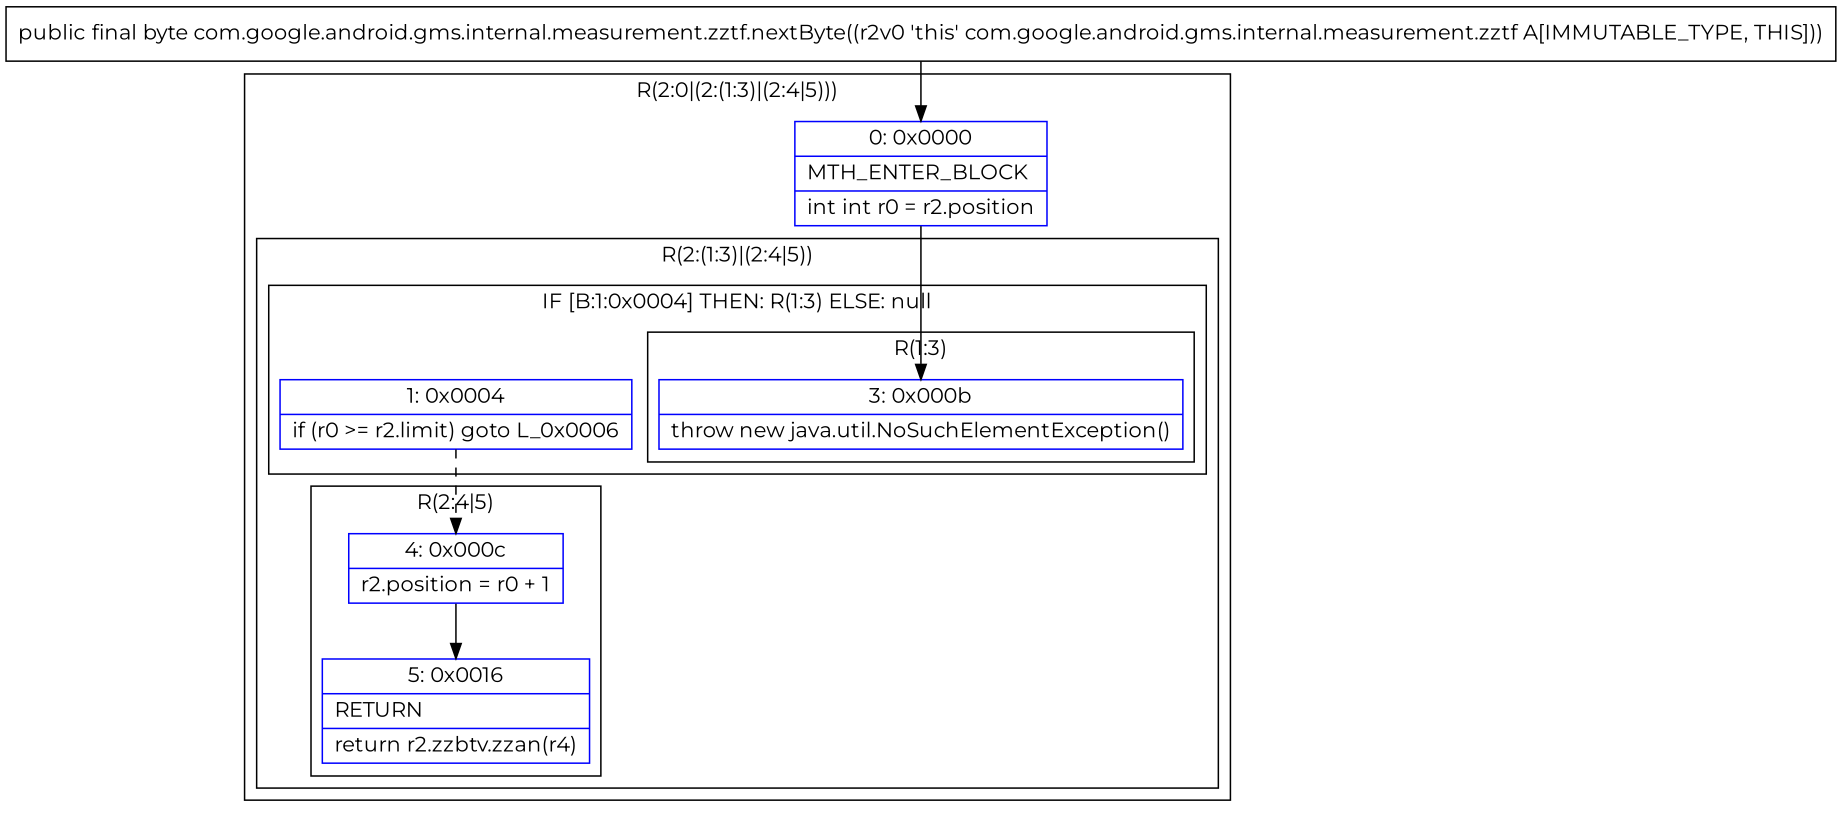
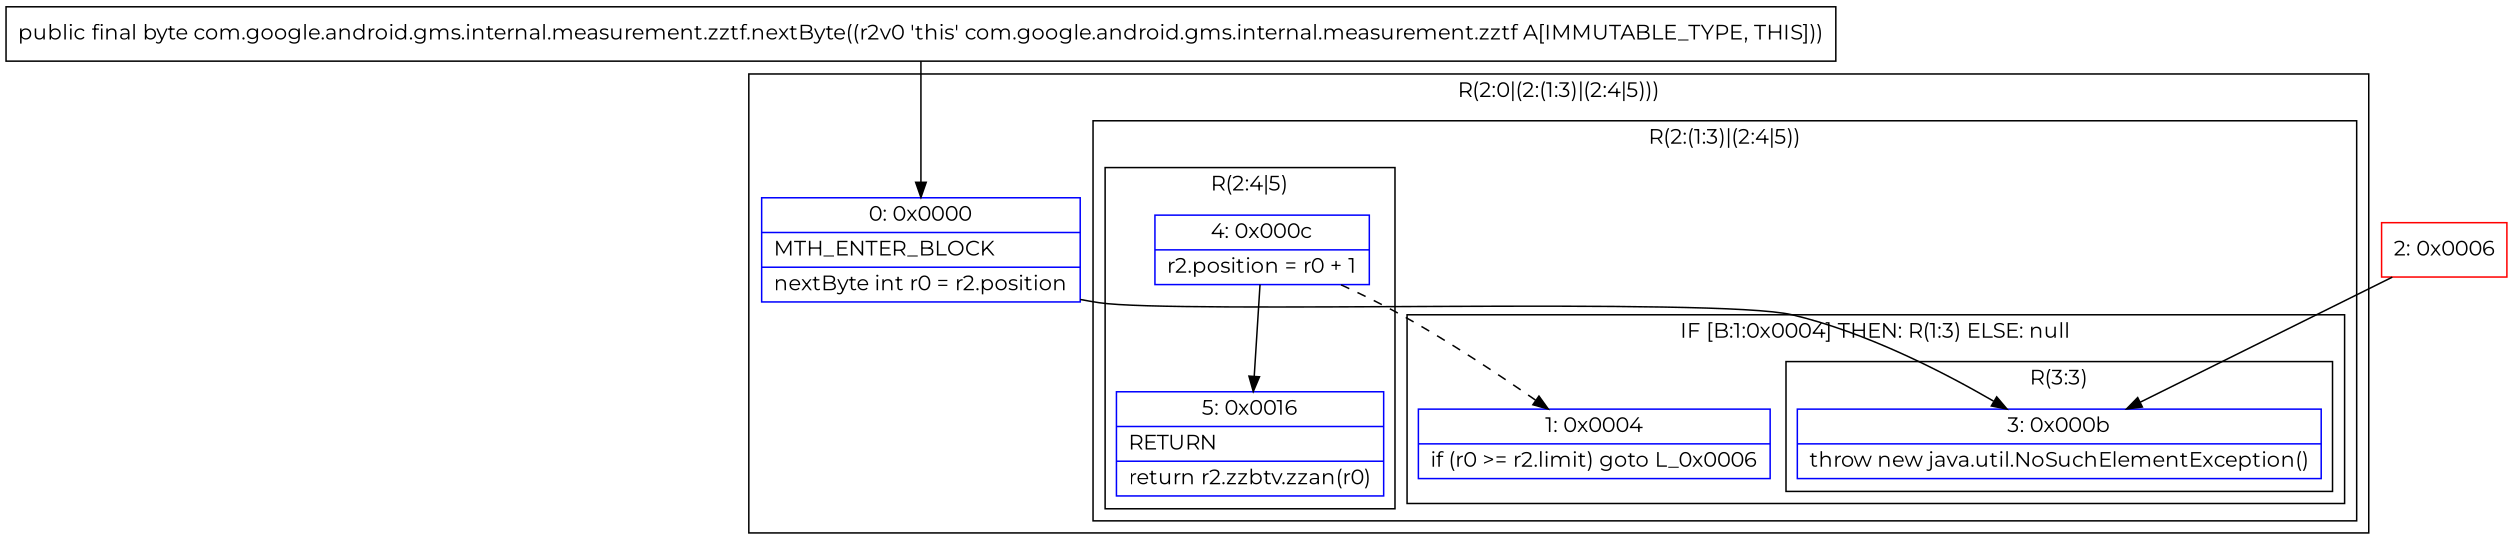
(921, 208) -> (921, 284)
none -> (2444, 250)
(921, 350) -> (2059, 379)
(456, 496) -> (1441, 338)
(456, 745) -> (1250, 478)
